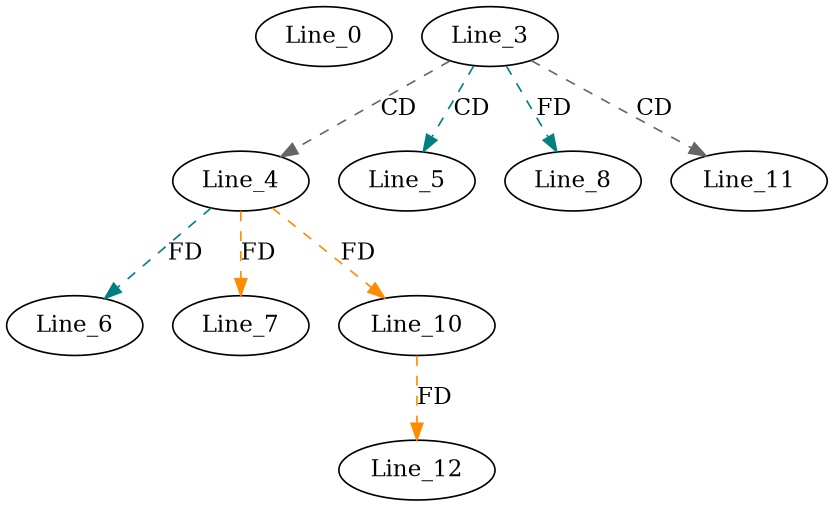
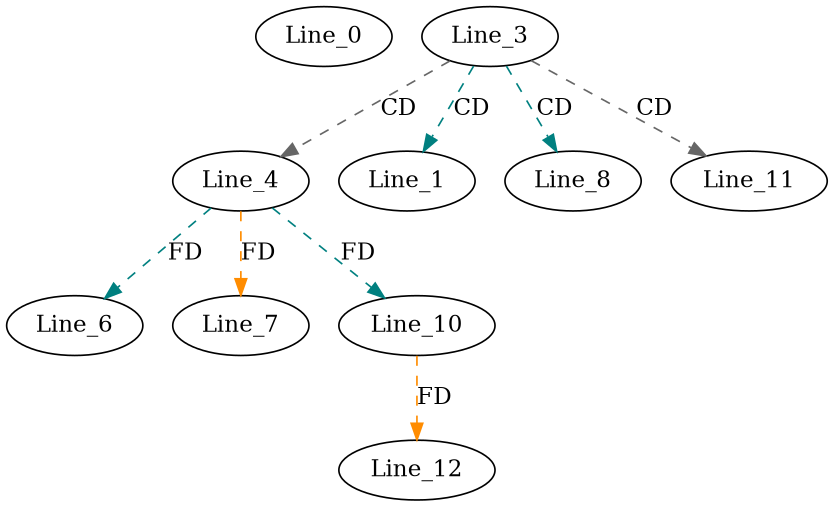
(555, 109) -> (555, 109)
(407, 181) -> (407, 181)
(322, 248) -> (322, 248)
